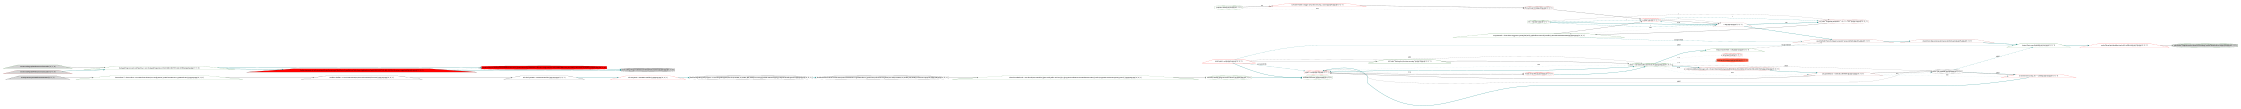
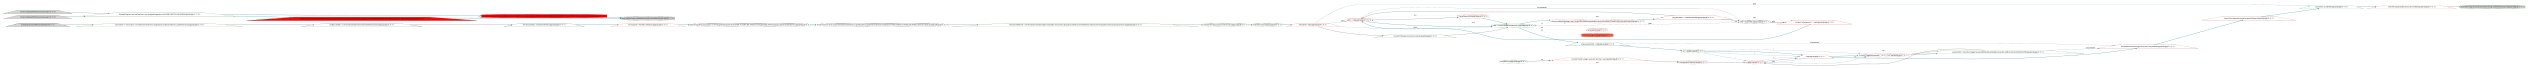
none -> (1651, 48)
(1993, 59) -> none
(1262, 64) -> (1343, 21)
(1266, 75) -> (1287, 25)
(1679, 81) -> (1542, 8)
